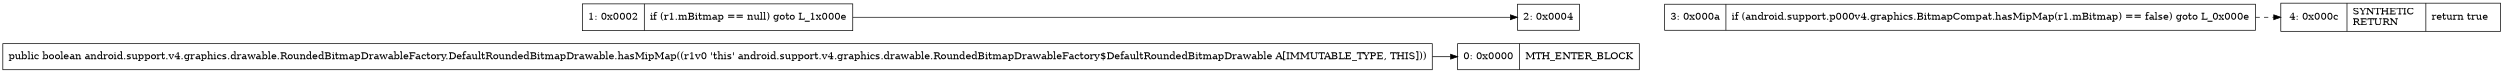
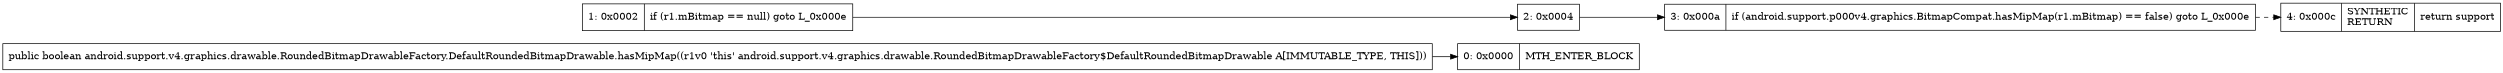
(749, 17) -> (749, 17)
none -> (1619, 17)
(2460, 17) -> (2458, 17)
